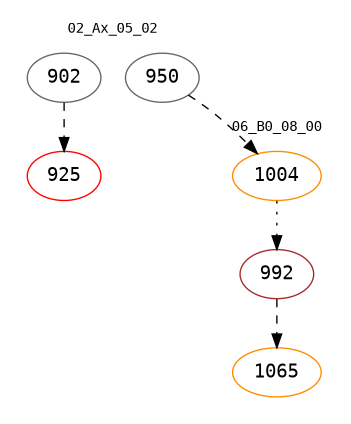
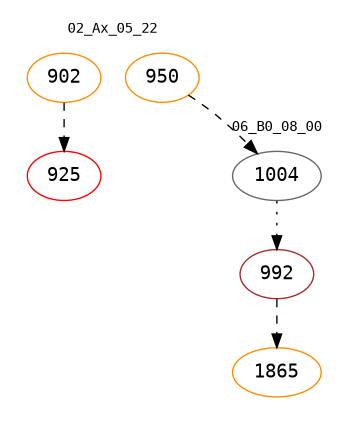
(113, 29) -> (113, 29)
(64, 78) -> (64, 78)
(162, 78) -> (162, 78)
(277, 176) -> (277, 176)
(277, 372) -> (277, 372)
